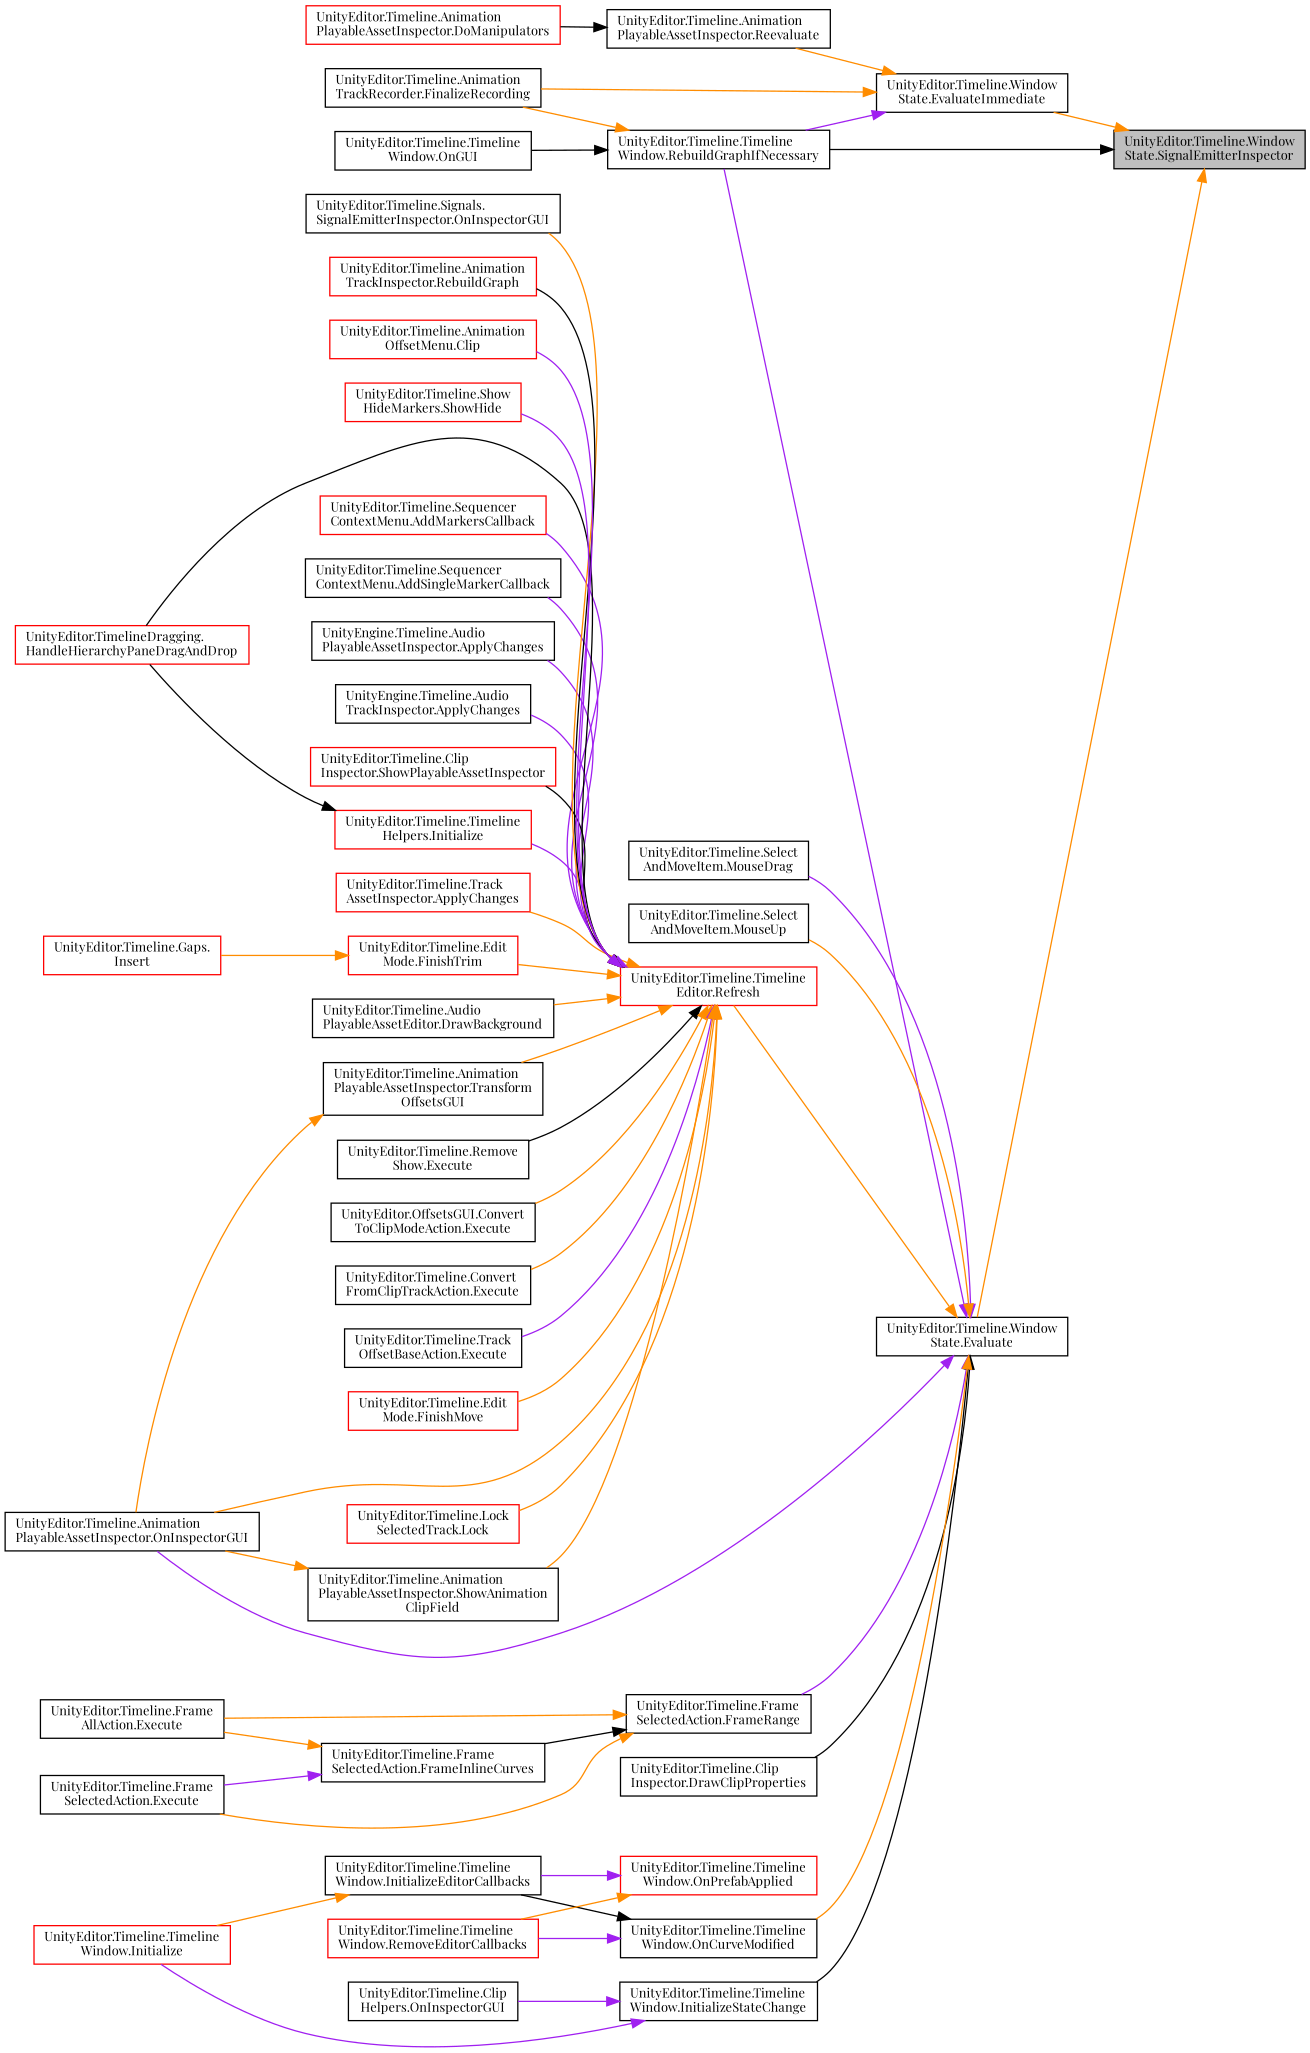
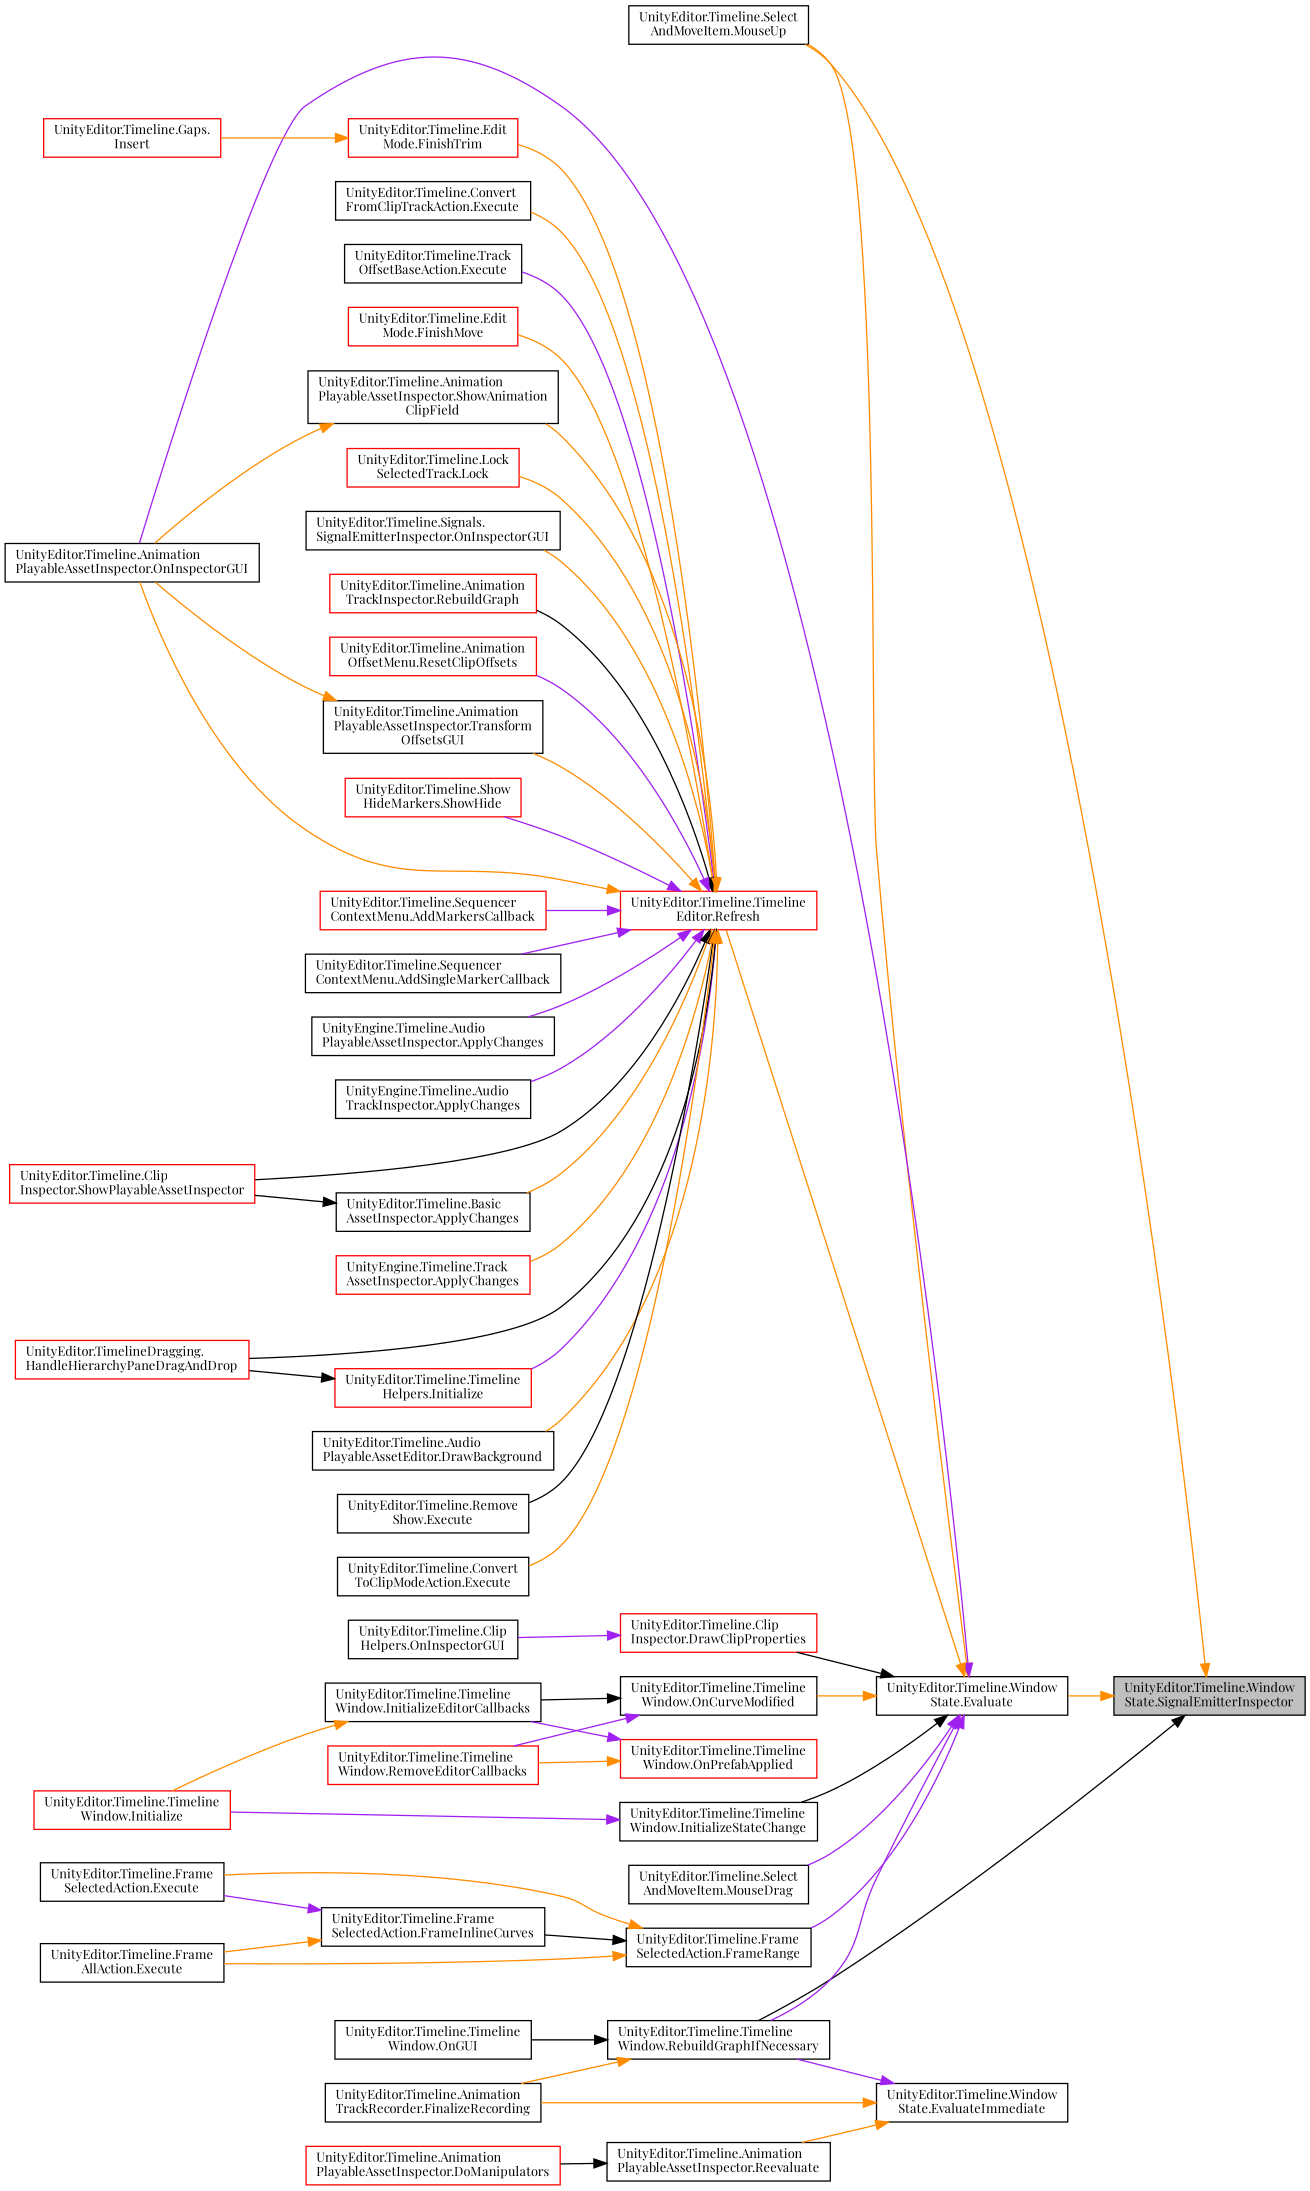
(1085, 120) -> (1084, 829)
(433, 339) -> (433, 656)
(433, 893) -> (433, 1275)
none -> (433, 1212)
(433, 1222) -> (433, 1577)
(719, 1777) -> (719, 1633)
(562, 2001) -> (563, 1637)
